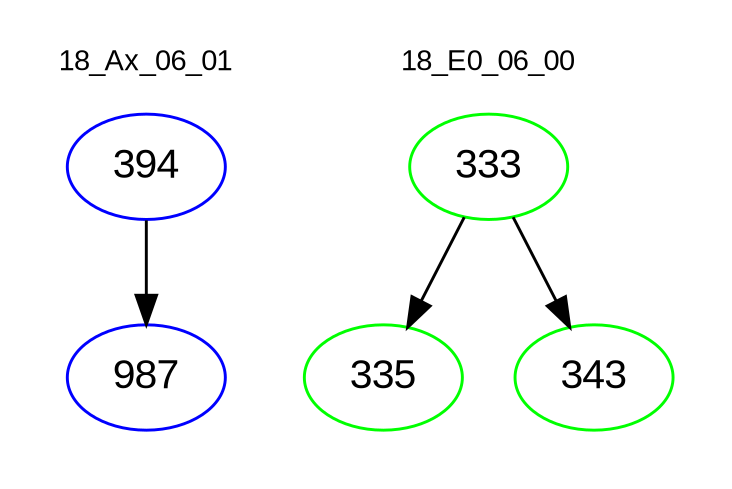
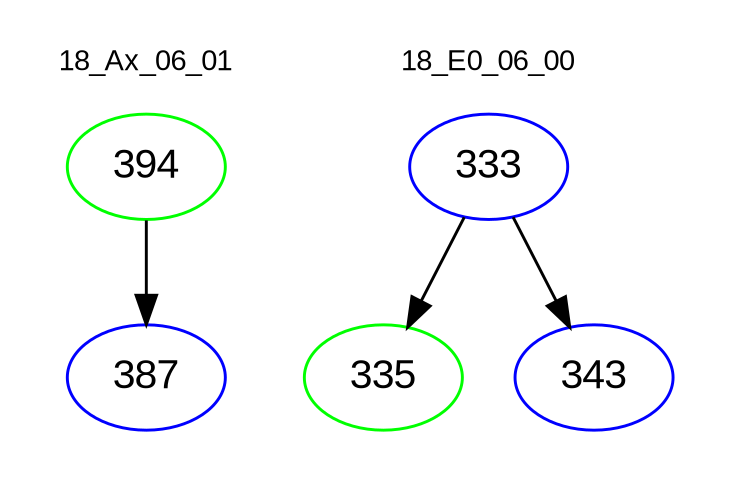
(146, 167) -> (146, 167)
(489, 167) -> (489, 167)
(146, 378) -> (146, 378)
(594, 378) -> (594, 378)
